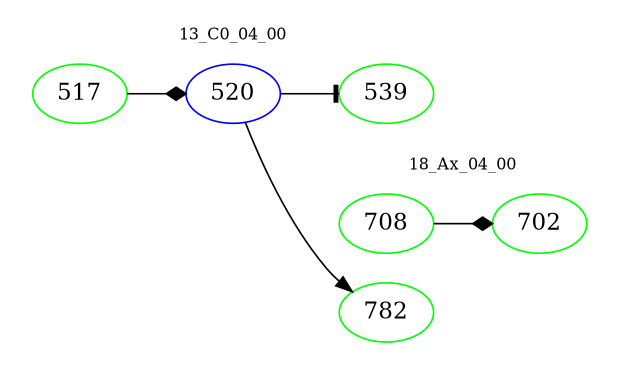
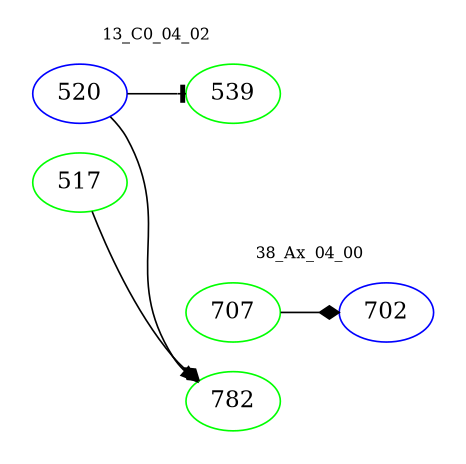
(233, 35) -> (157, 35)
(147, 94) -> (131, 294)
(463, 165) -> (310, 254)
(386, 224) -> (233, 312)
(540, 224) -> (386, 312)
